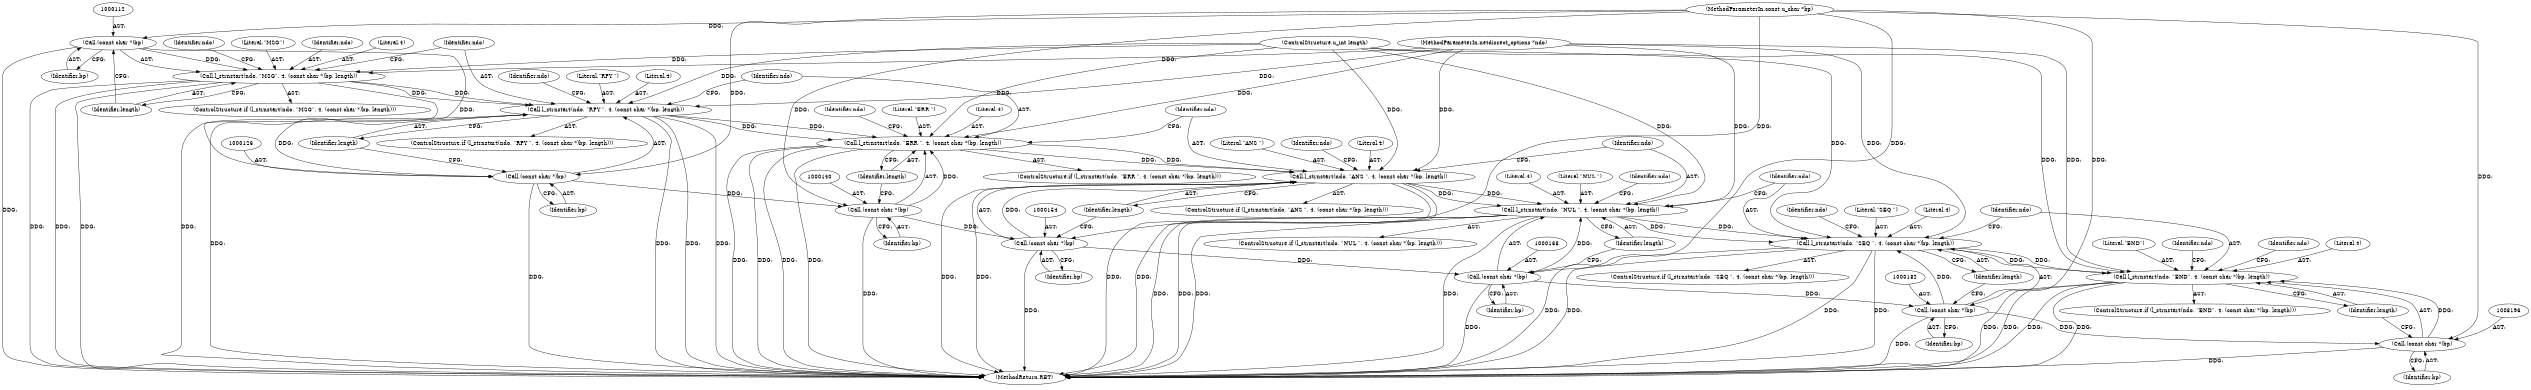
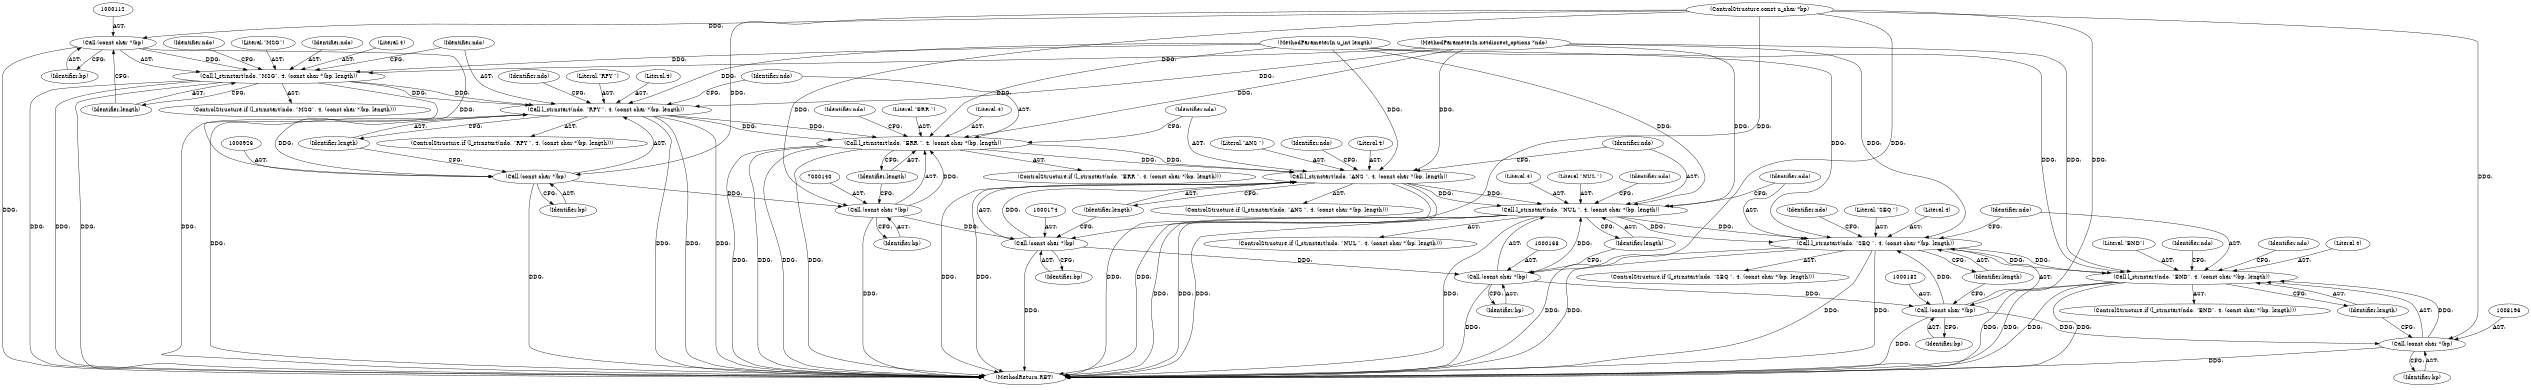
(1760, 10) -> (1760, 10)
(1325, 43) -> (1325, 43)
(241, 144) -> (241, 144)
(820, 177) -> (820, 177)
(1046, 210) -> (1046, 210)
